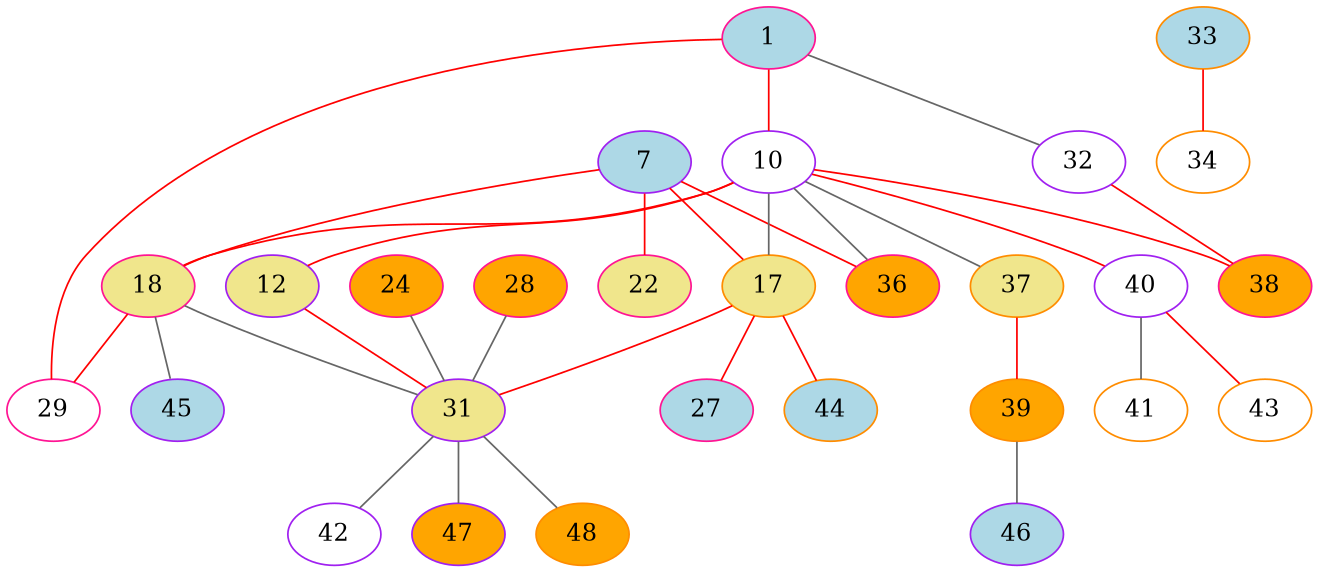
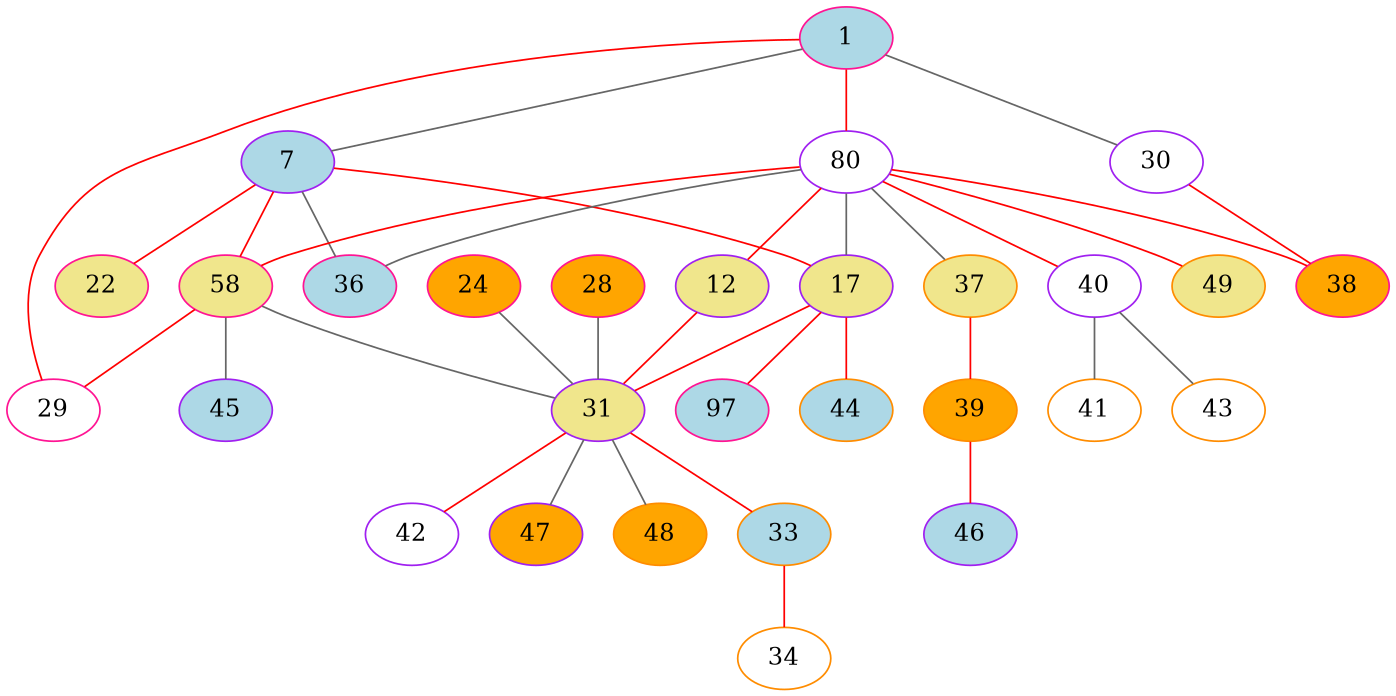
none -> (567, 100)
(769, 162) -> (846, 162)
(1079, 162) -> (1157, 162)
(756, 218) -> (319, 224)
(148, 286) -> (226, 286)
(769, 286) -> (846, 286)
(893, 286) -> (350, 286)
none -> (1219, 286)
(1203, 348) -> (1156, 348)
(707, 410) -> (722, 410)
(397, 472) -> (505, 472)
none -> (691, 472)
(1017, 472) -> (970, 472)
